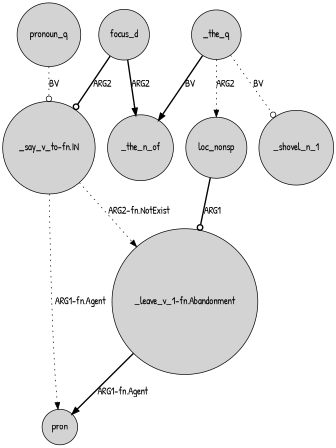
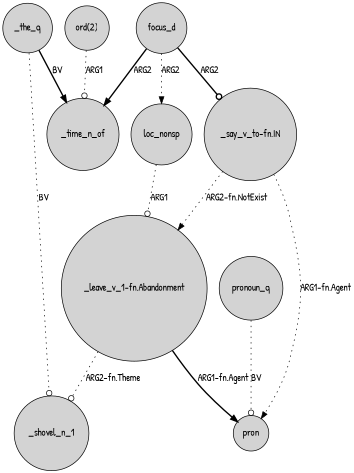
none -> (87, 28)
(49, 81) -> (251, 365)
(216, 85) -> (162, 75)
(140, 148) -> (83, 134)
(205, 201) -> (152, 188)
none -> (85, 374)
